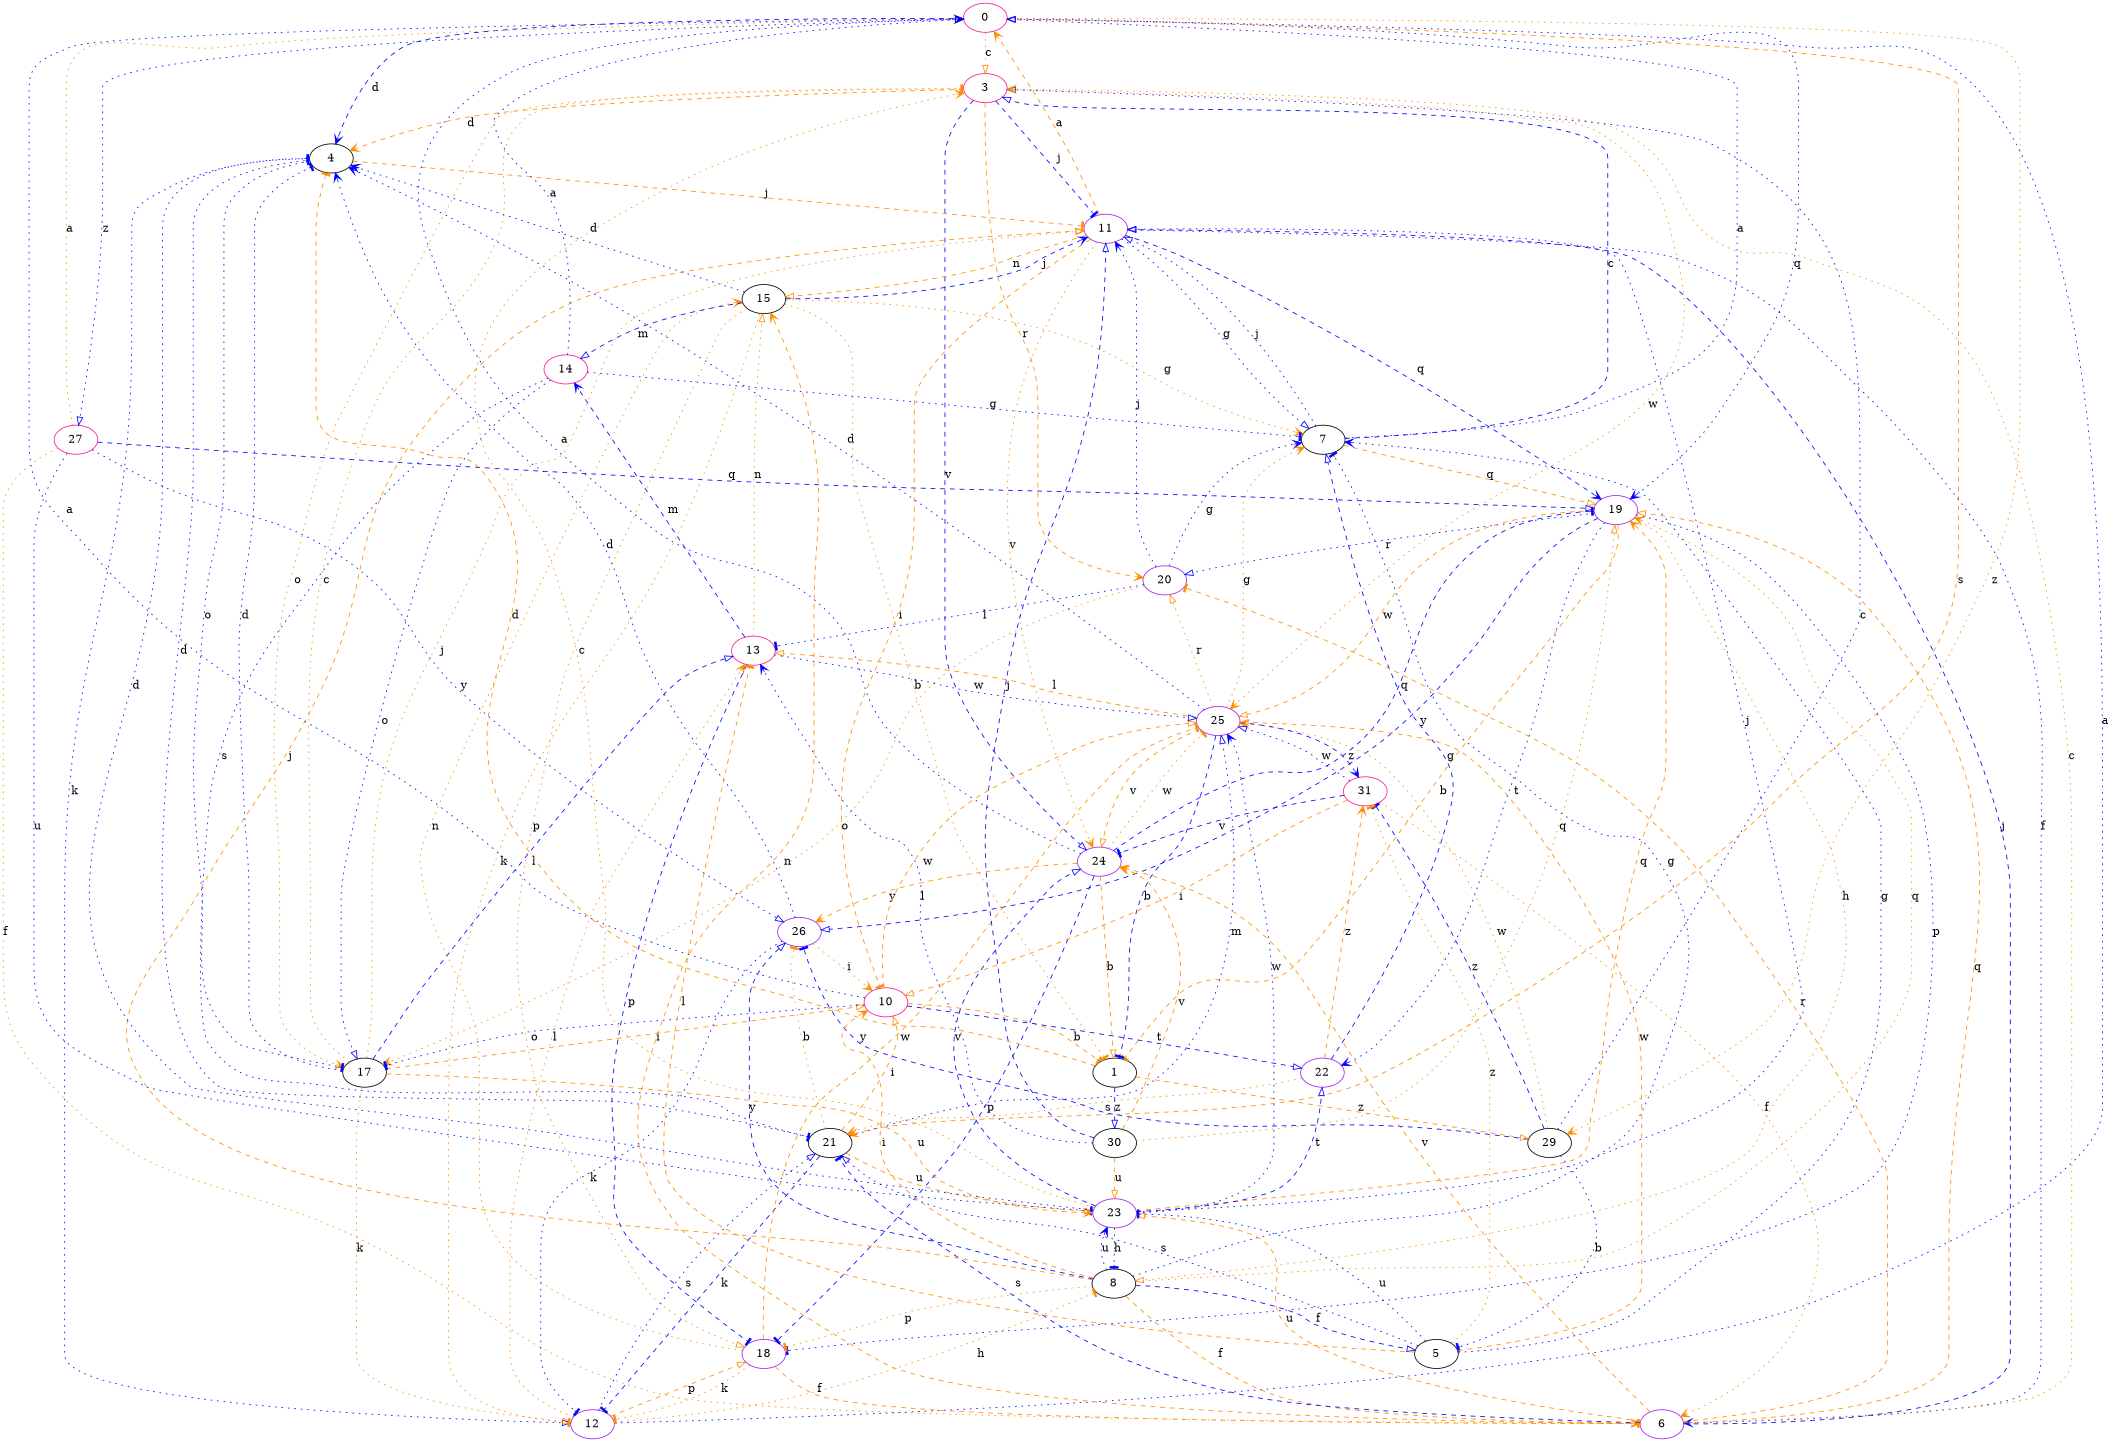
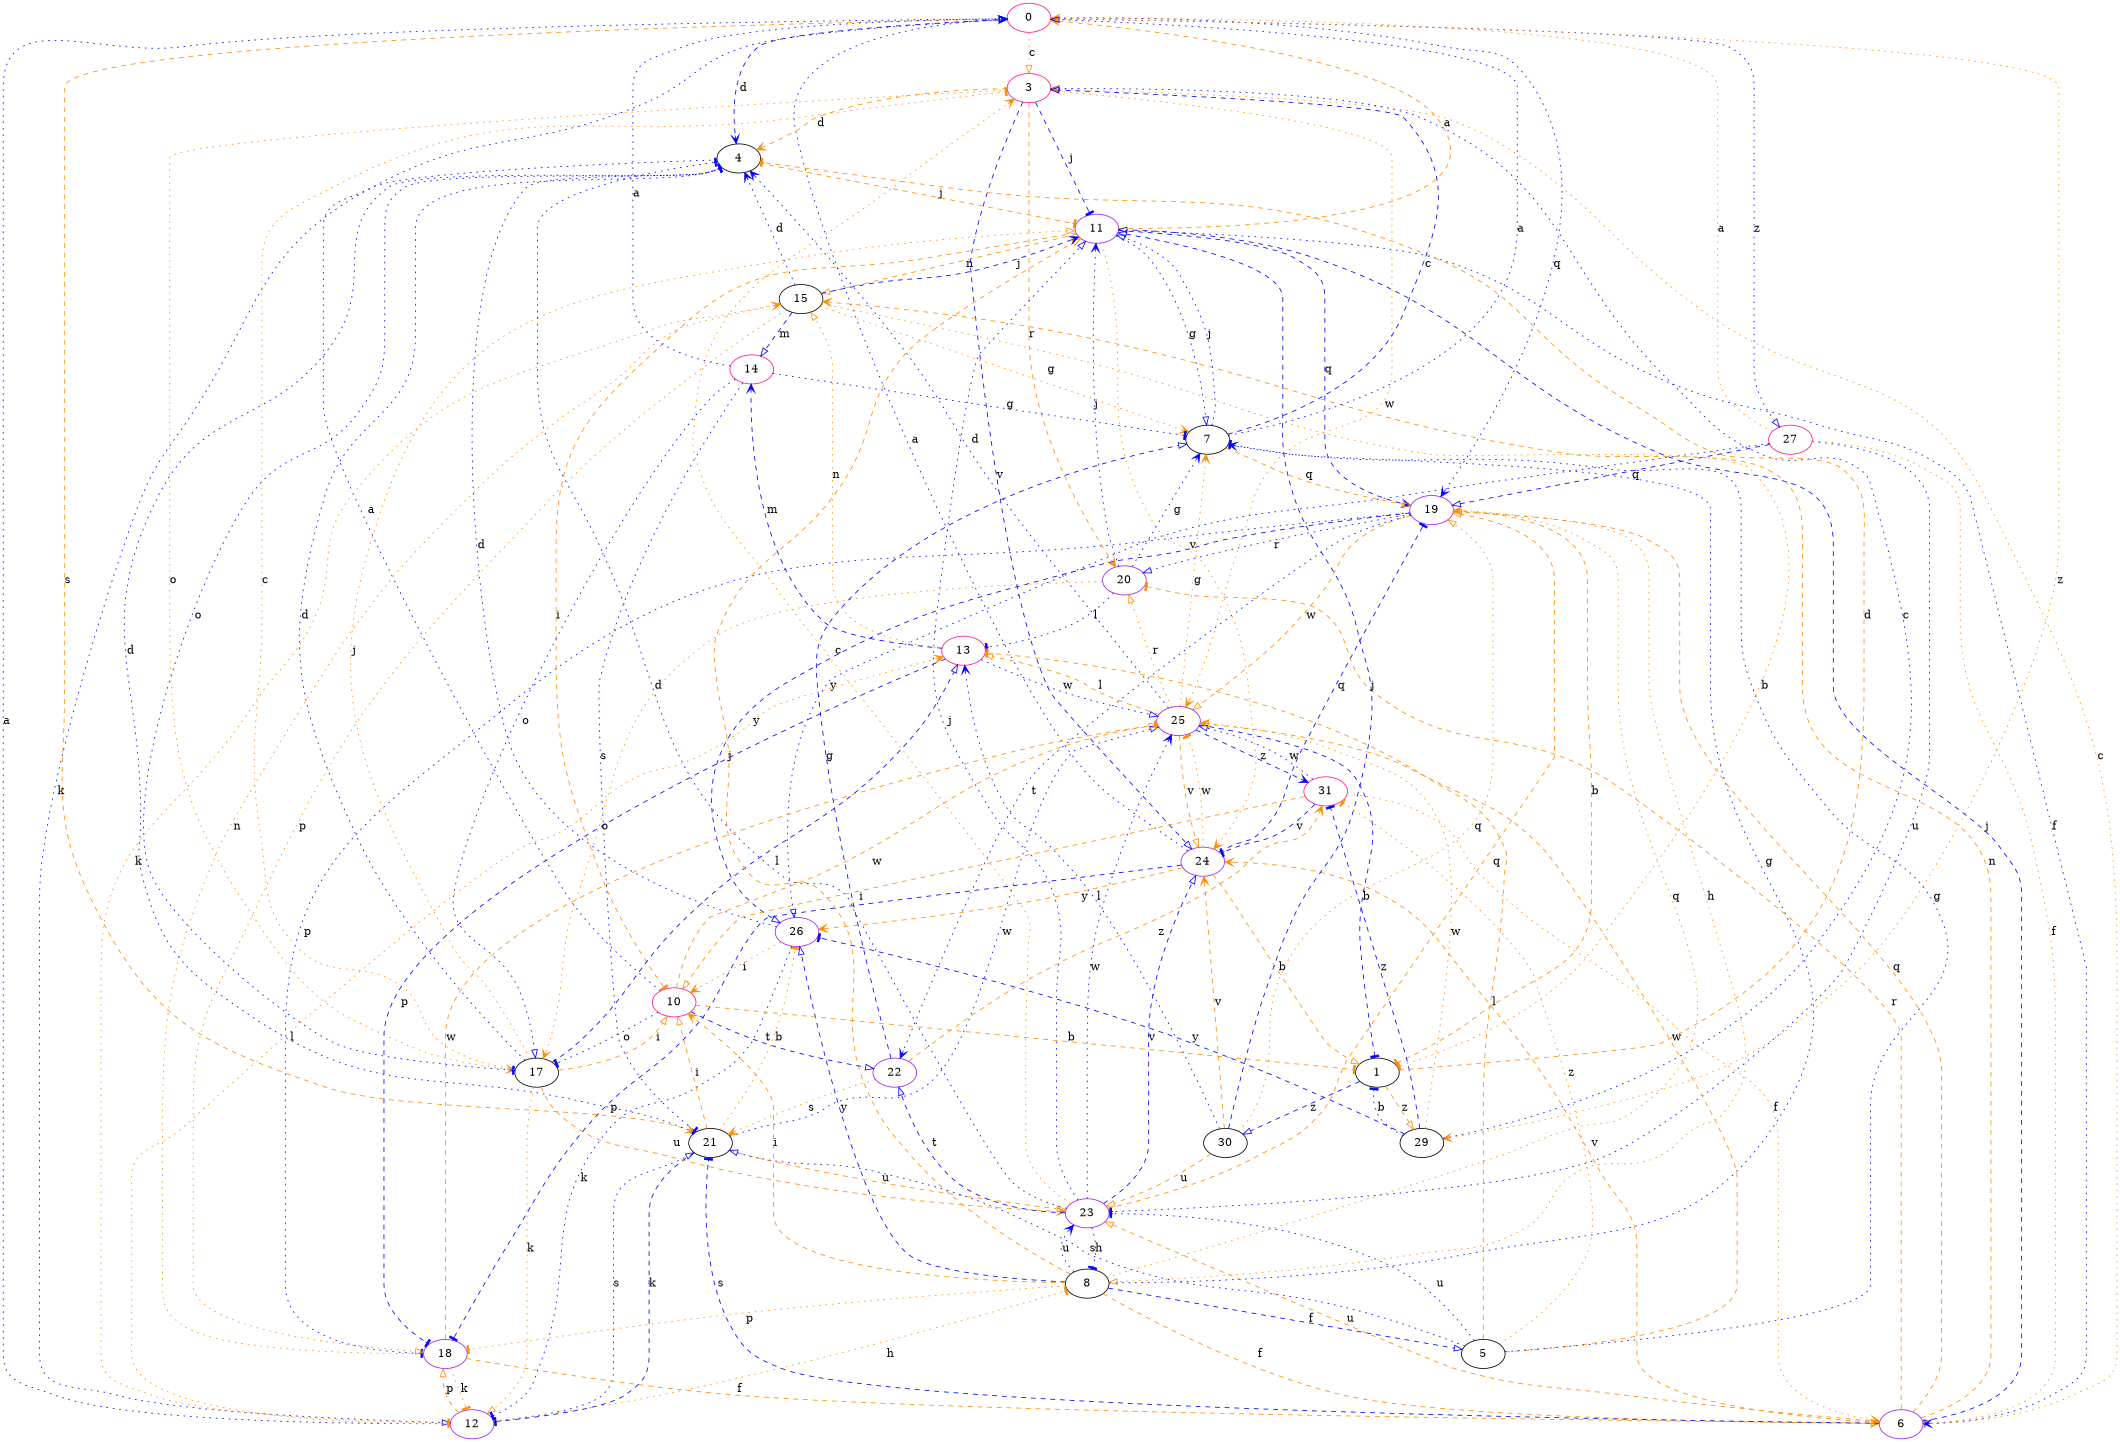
(594, 529) -> (476, 533)
(1237, 932) -> (1008, 932)
(1597, 1086) -> (1439, 927)
(1572, 1283) -> (1379, 1116)
